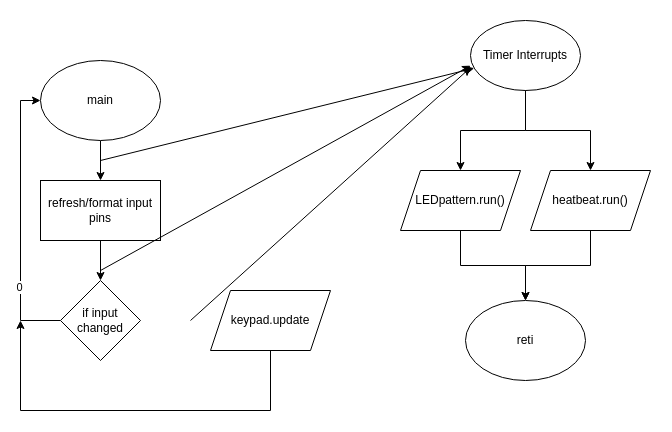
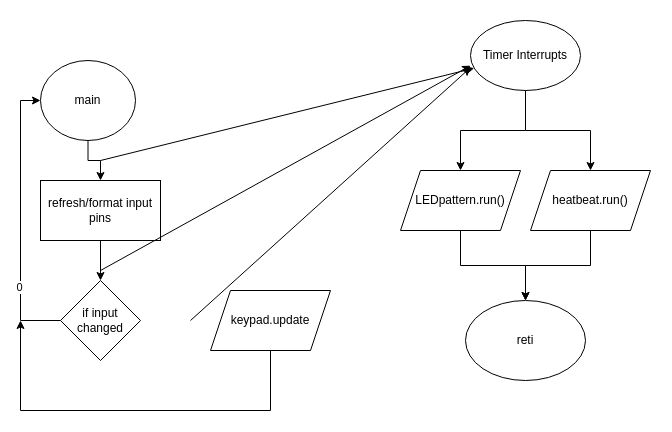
(101, 101) -> (88, 101)
